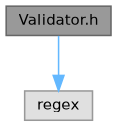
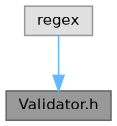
(59, 56) -> (59, 56)
